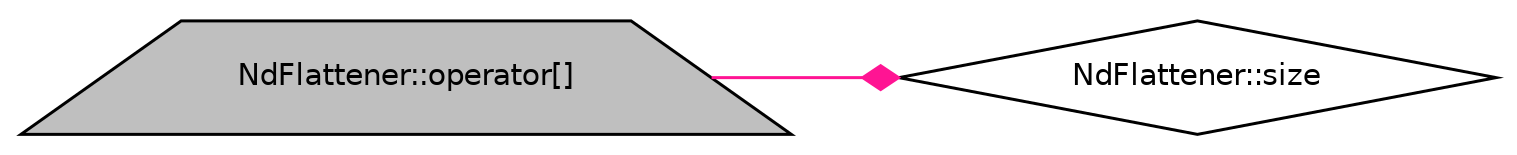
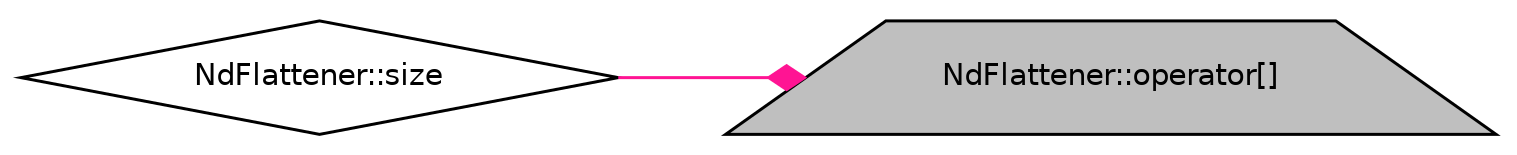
(787, 78) -> (693, 78)
